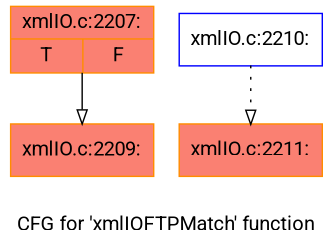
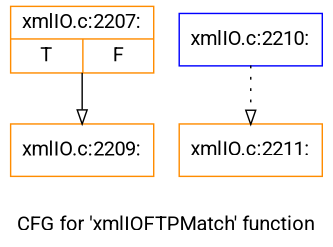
(82, 40) -> (82, 40)
(82, 150) -> (82, 150)
(251, 150) -> (251, 150)
